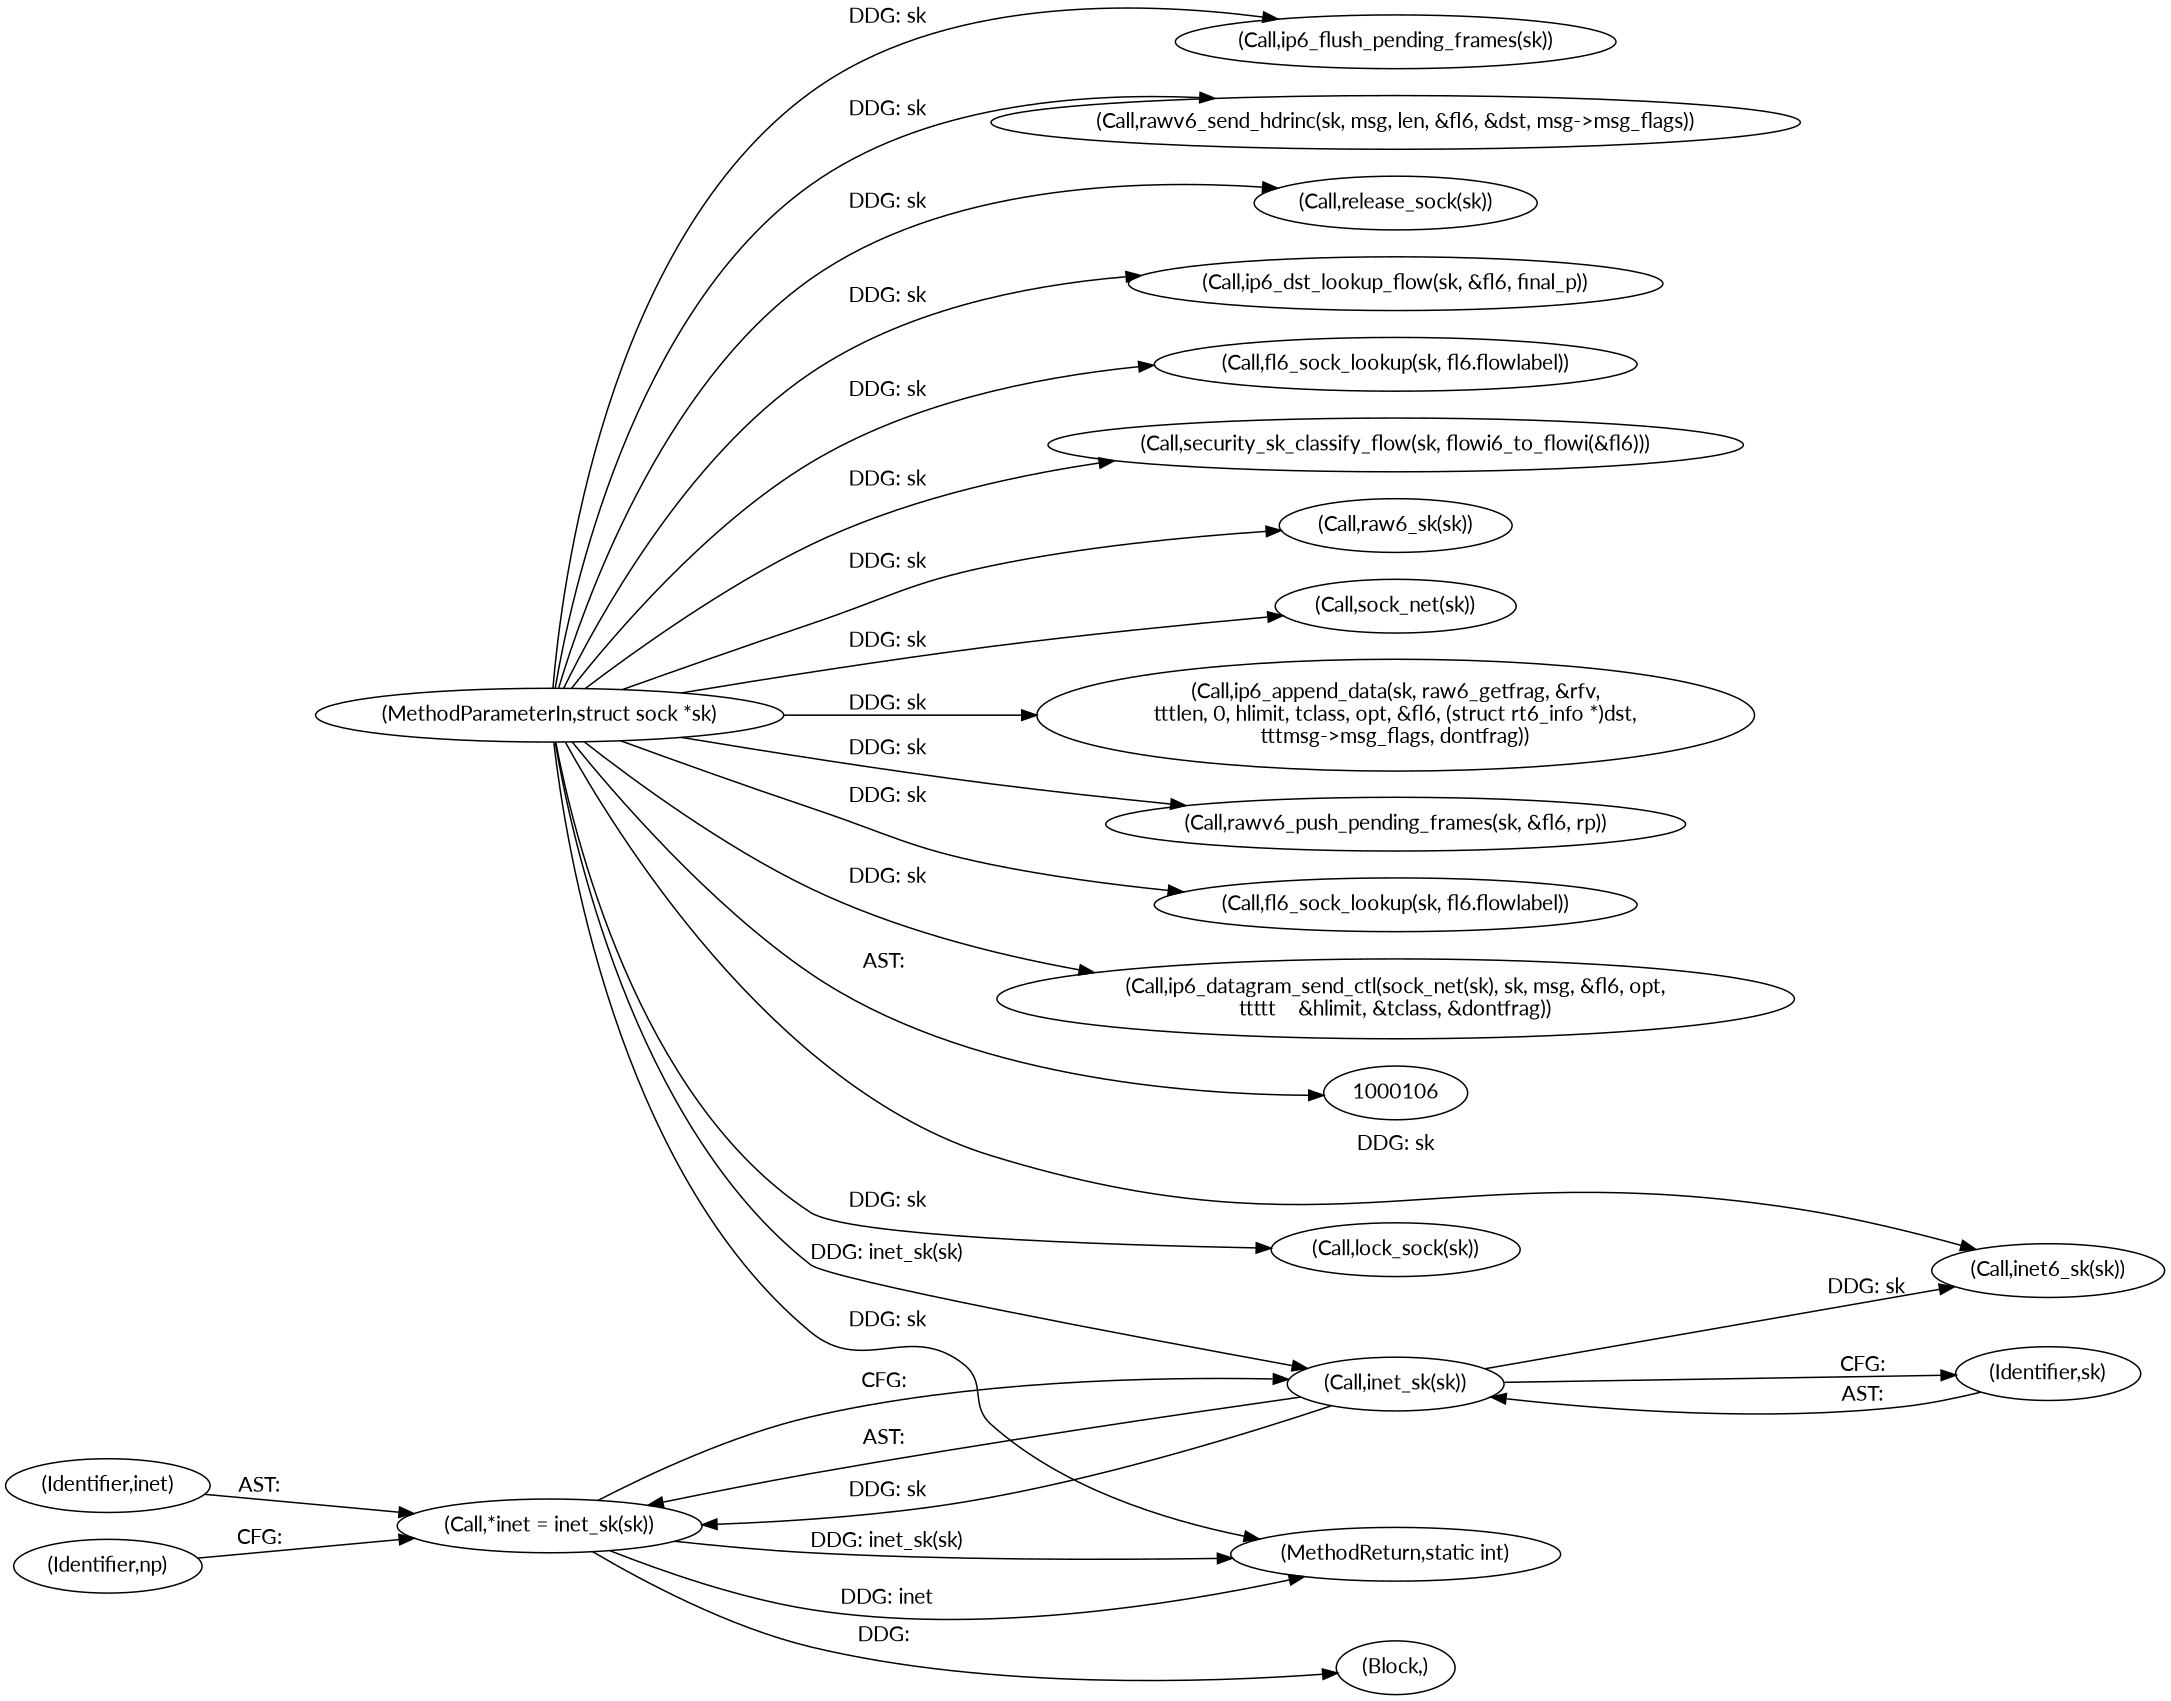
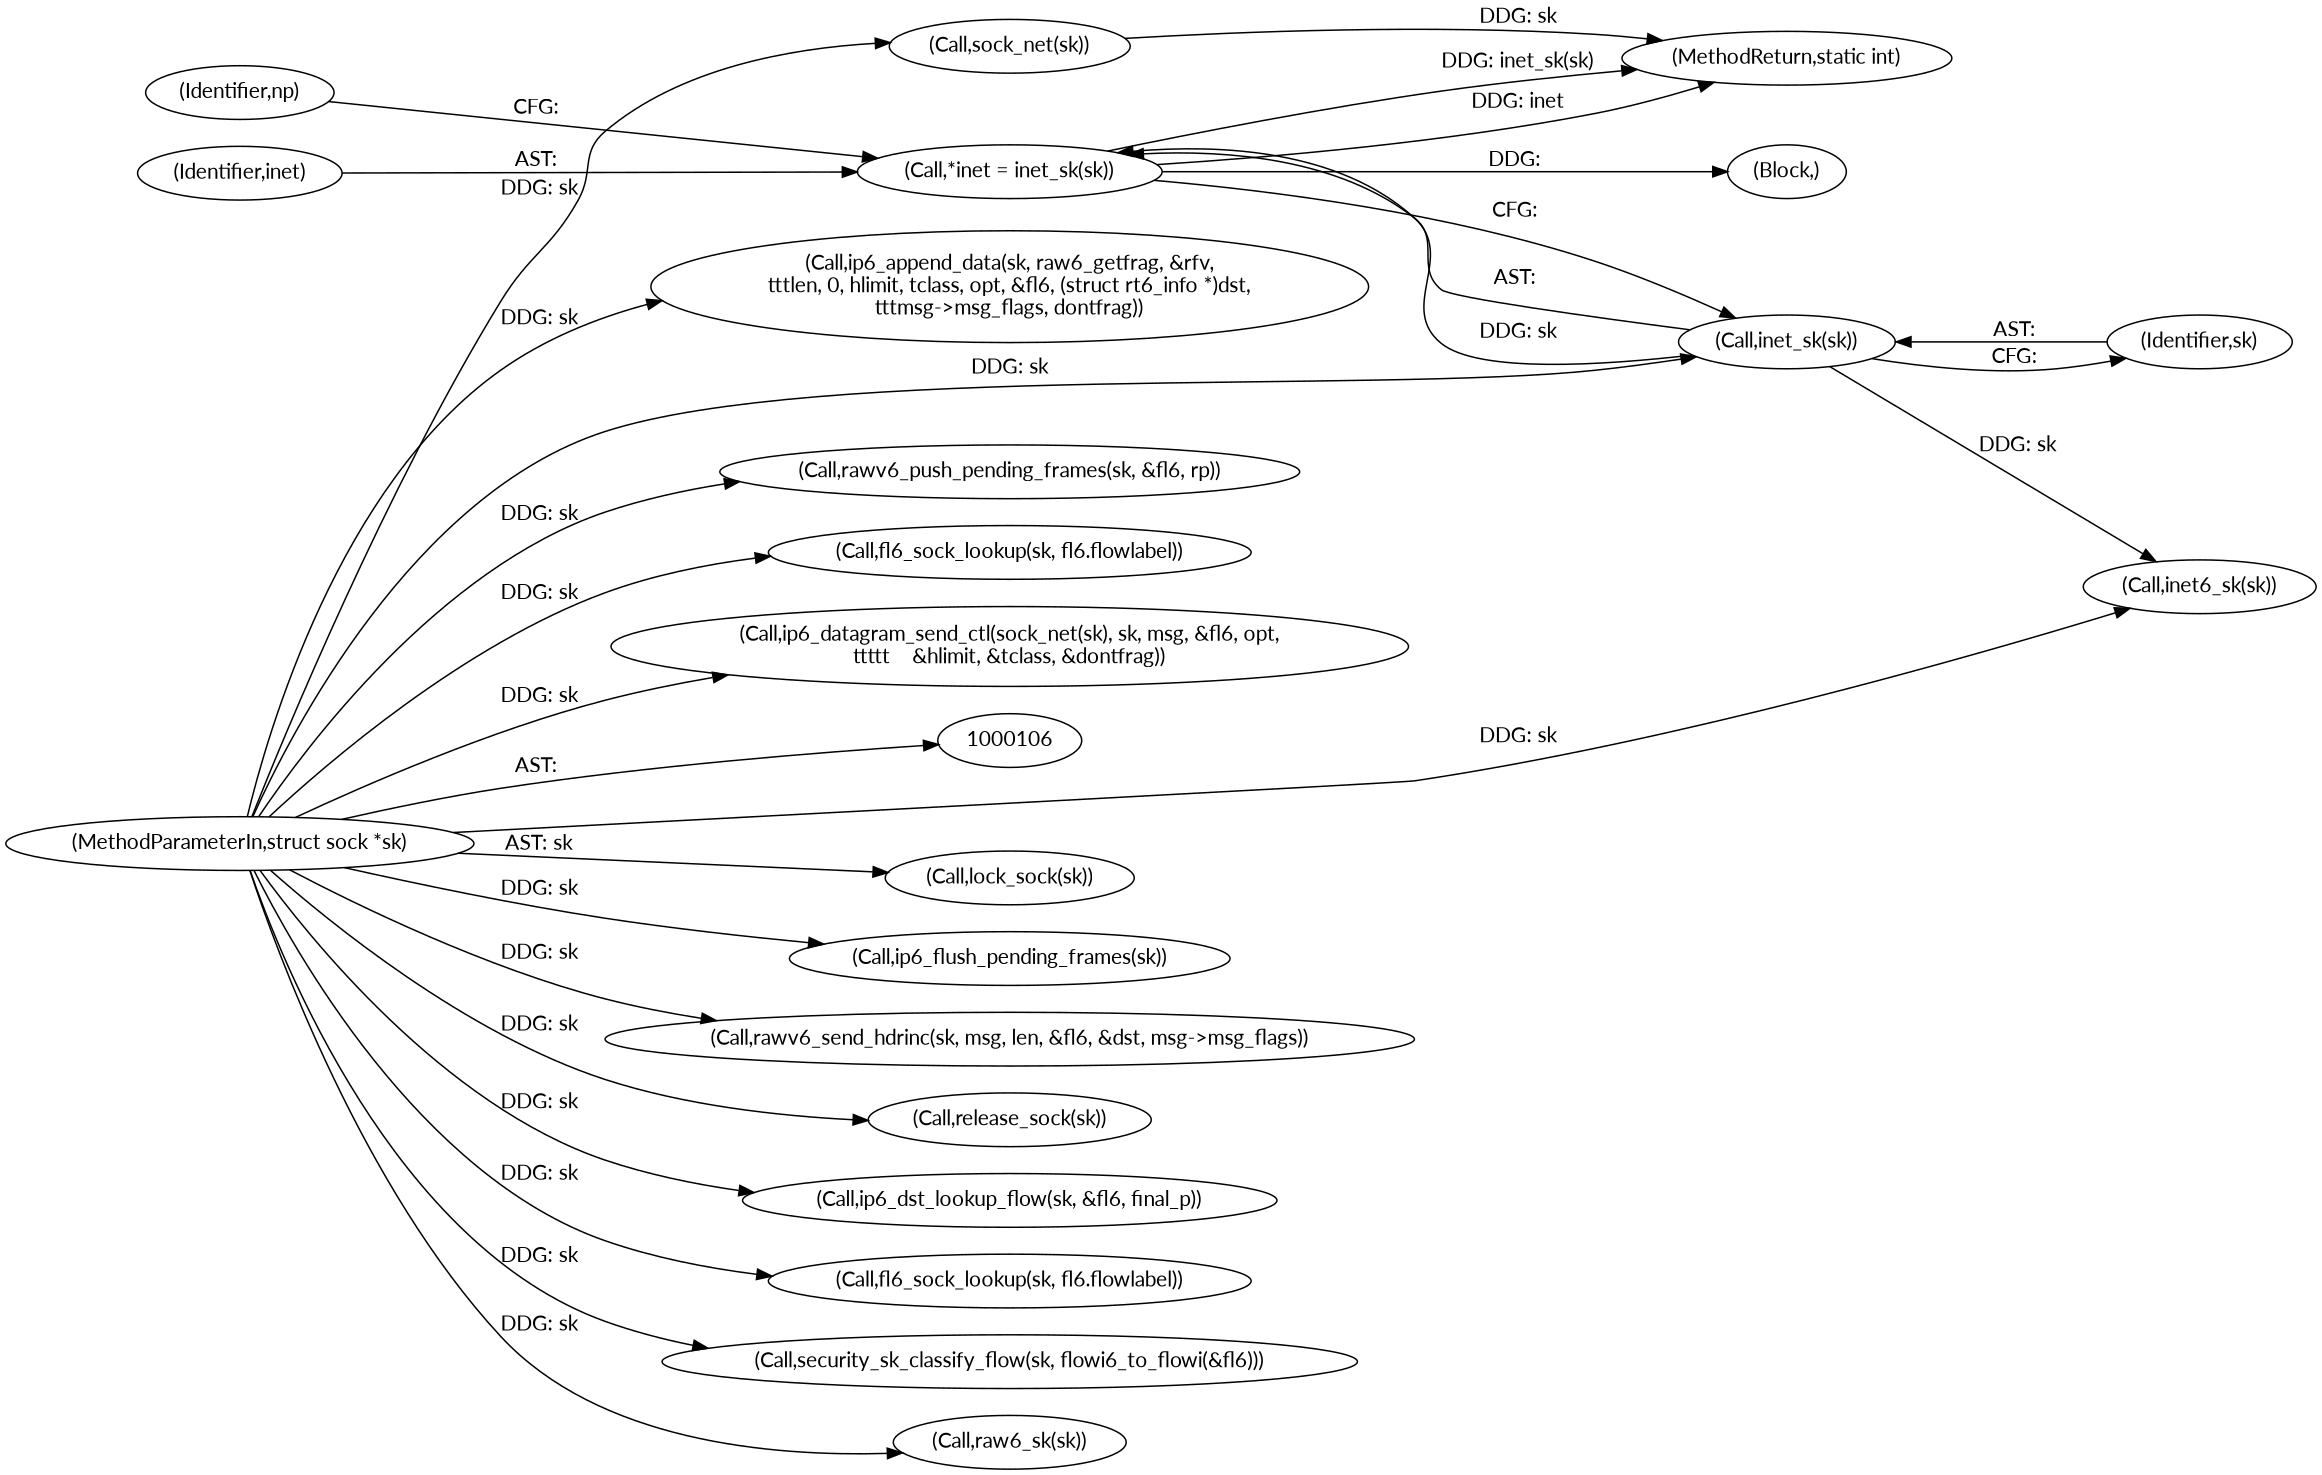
(887, 1201) -> (539, 844)
(887, 1253) -> (1010, 368)
(759, 1279) -> (1386, 30)
